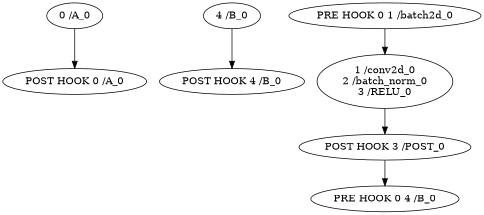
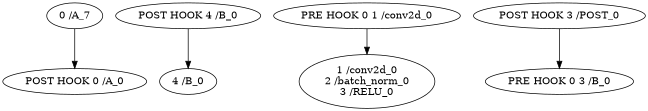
(75, 16) -> (75, 16)
(385, 16) -> (367, 16)
(232, 45) -> (188, 45)
(385, 118) -> none
(385, 199) -> (559, 81)
